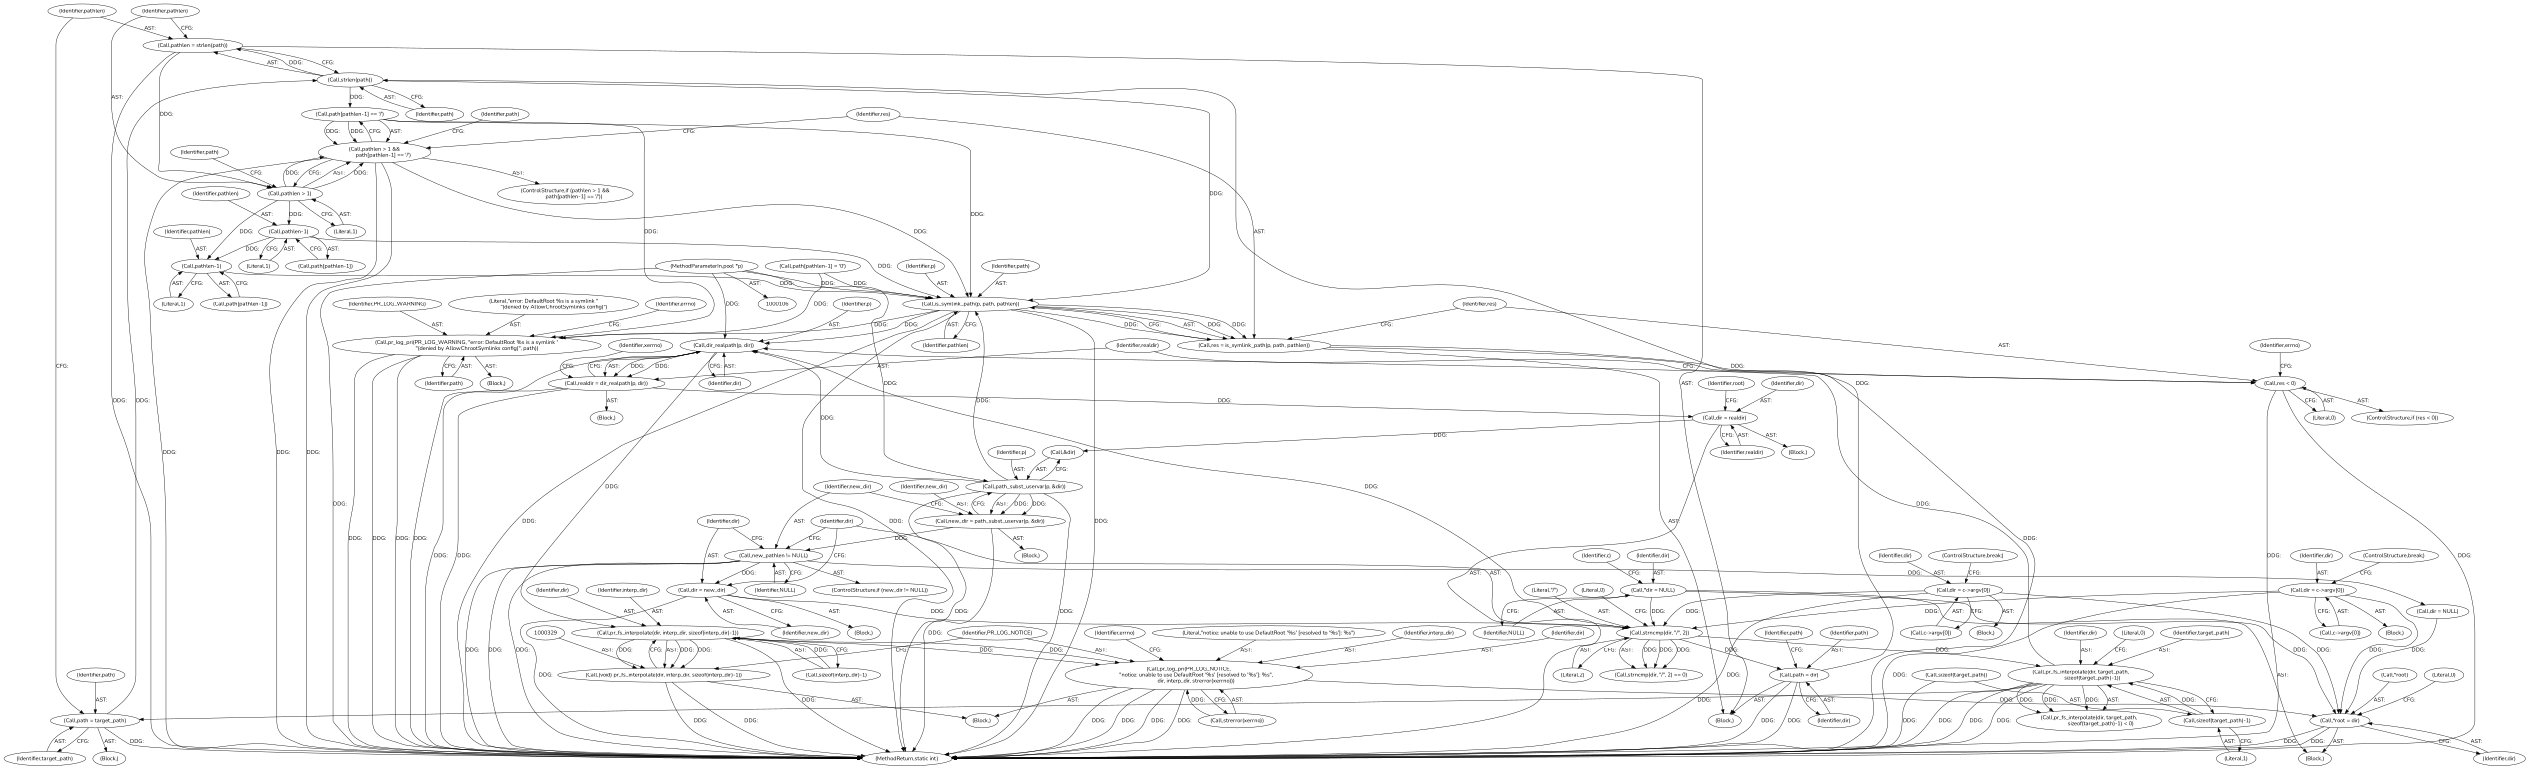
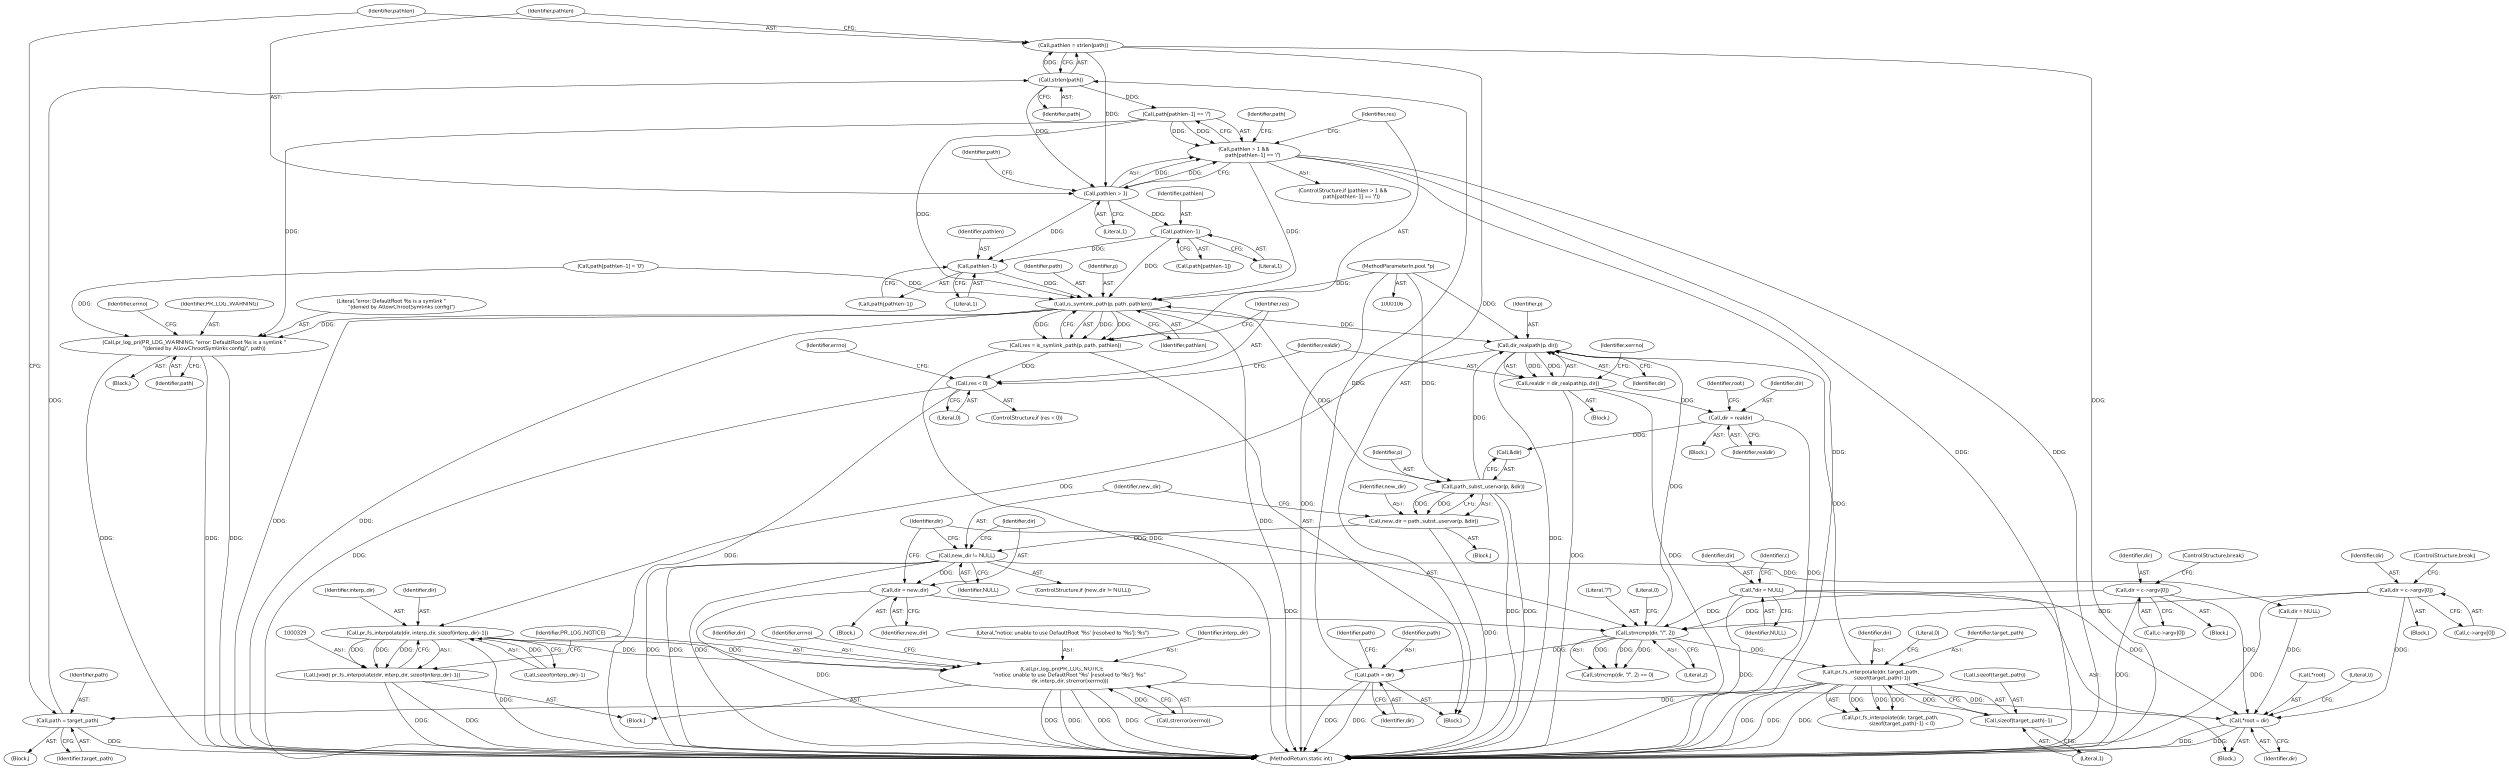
(965, 94) -> (1041, 141)
(596, 366) -> (1573, 366)
(774, 556) -> (967, 556)
(1476, 573) -> (1815, 573)
(1466, 757) -> (1686, 736)
